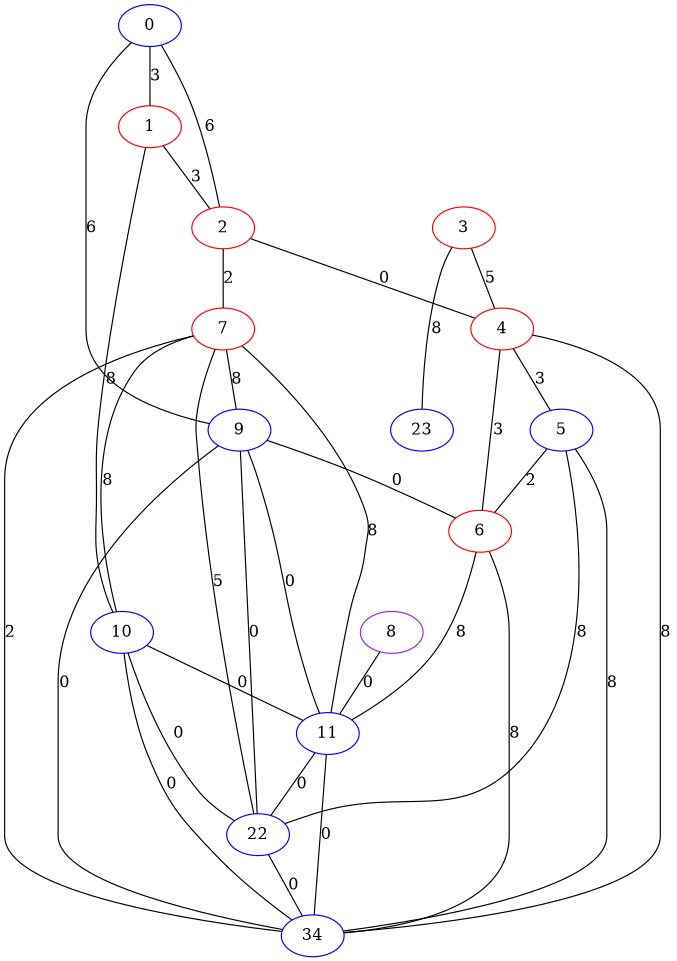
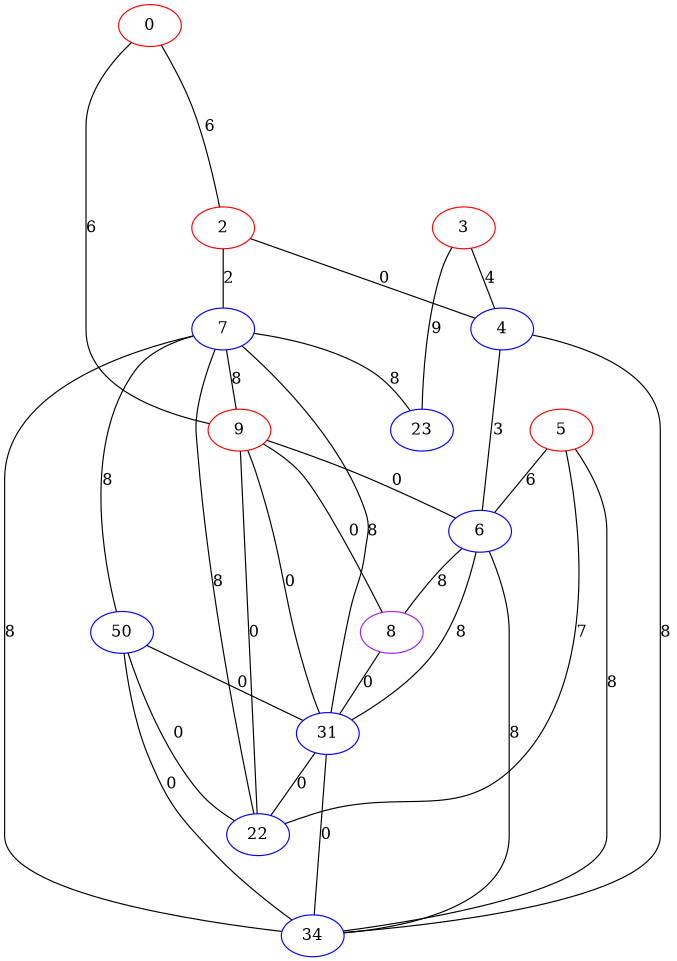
(150, 26) -> (150, 26)
(150, 127) -> none
(491, 278) -> (491, 278)
(223, 329) -> (223, 329)
(437, 329) -> (437, 329)
(502, 329) -> (502, 329)
none -> (341, 356)
(532, 380) -> none
(239, 430) -> (239, 430)
(561, 430) -> (561, 430)
(531, 481) -> (531, 481)
(480, 531) -> (480, 531)
none -> (432, 579)
(219, 582) -> (219, 582)
(10, 632) -> (10, 632)
(122, 632) -> (122, 632)
(582, 632) -> (582, 632)
(328, 734) -> (328, 734)
(58, 737) -> (332, 520)
(286, 885) -> none
